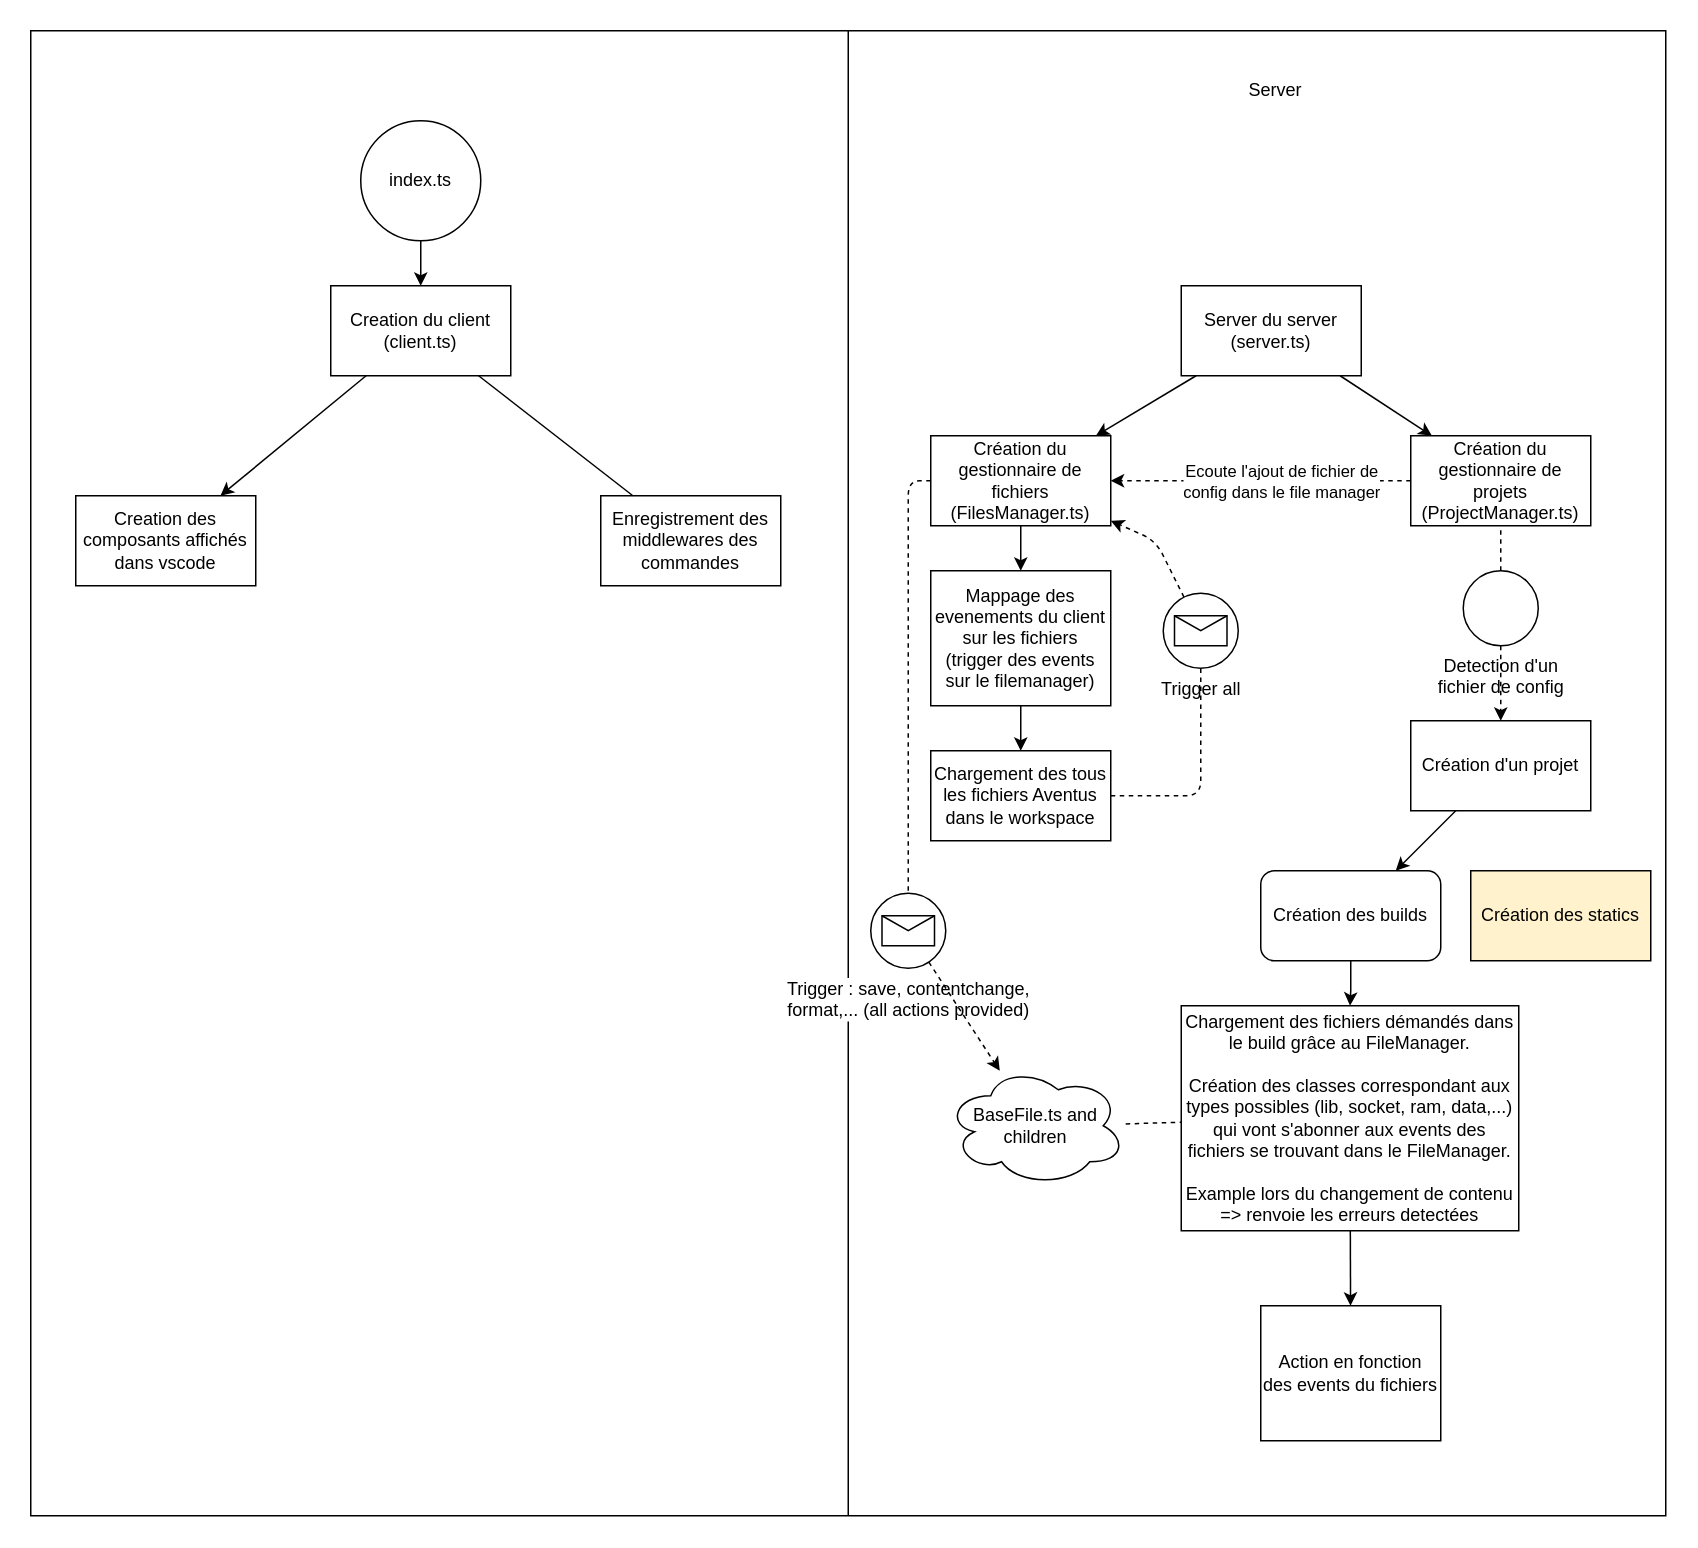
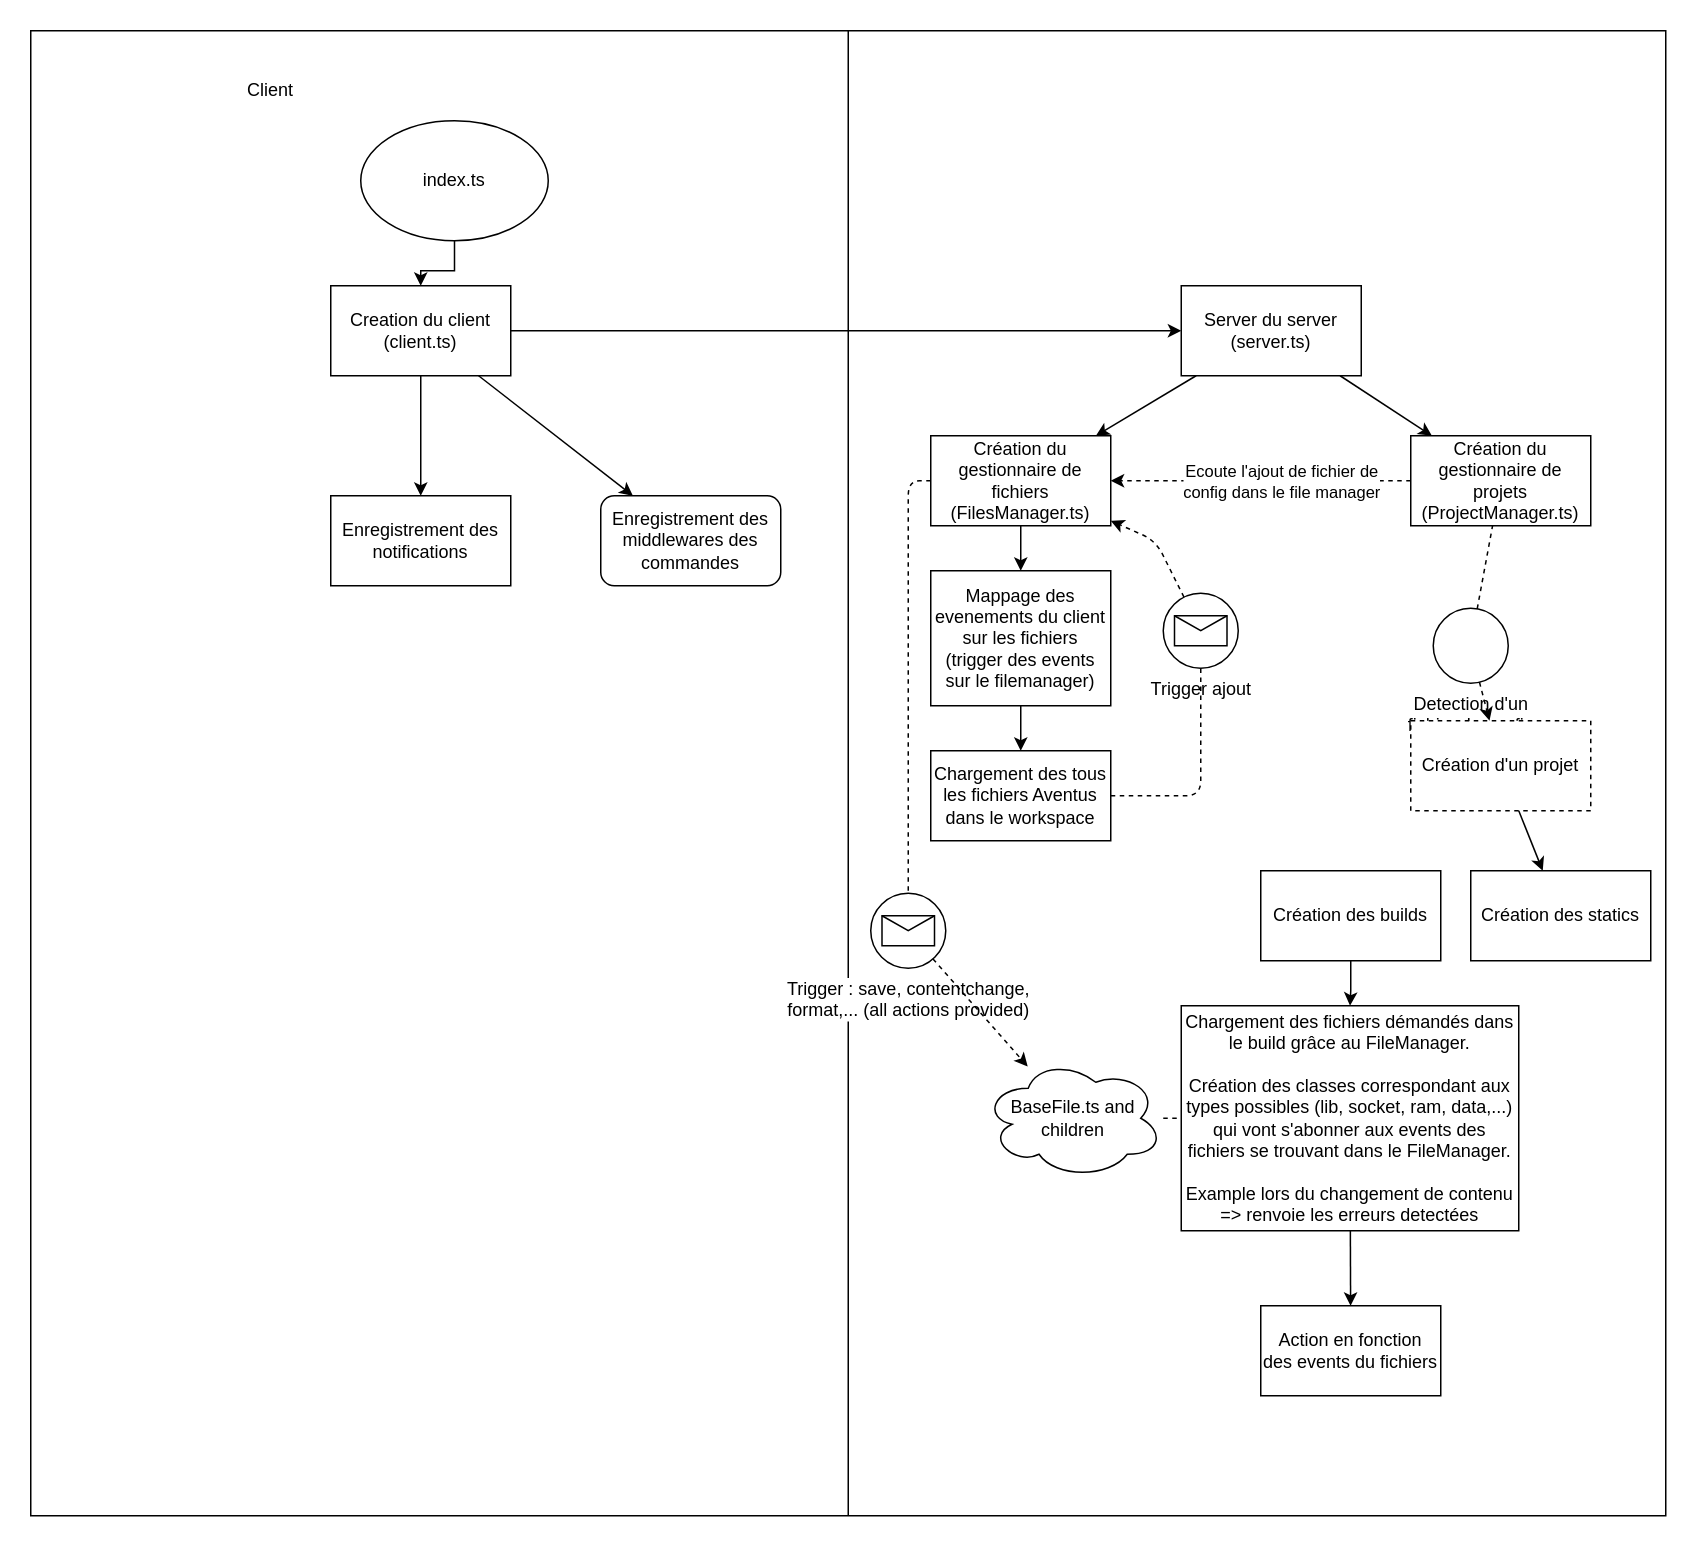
none -> (271, 91)
(1276, 91) -> none
(421, 181) -> (455, 181)
none -> (841, 331)
none -> (421, 431)
(297, 432) -> none
(627, 491) -> (624, 489)
(166, 541) -> none
none -> (421, 541)
(691, 541) -> (691, 541)
(1501, 608) -> (1471, 646)
(1202, 690) -> (1202, 690)
(1501, 766) -> (1501, 766)
none -> (1529, 836)
(1429, 837) -> none
(1351, 916) -> (1351, 916)
(1561, 916) -> (1561, 916)
(1036, 1126) -> (1073, 1118)
(1351, 1373) -> (1351, 1351)
